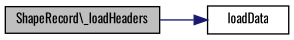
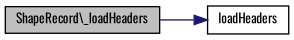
(248, 20) -> (248, 20)
